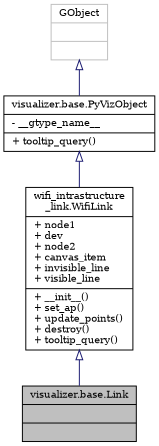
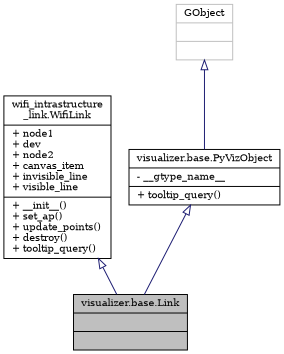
(79, 174) -> (165, 254)
